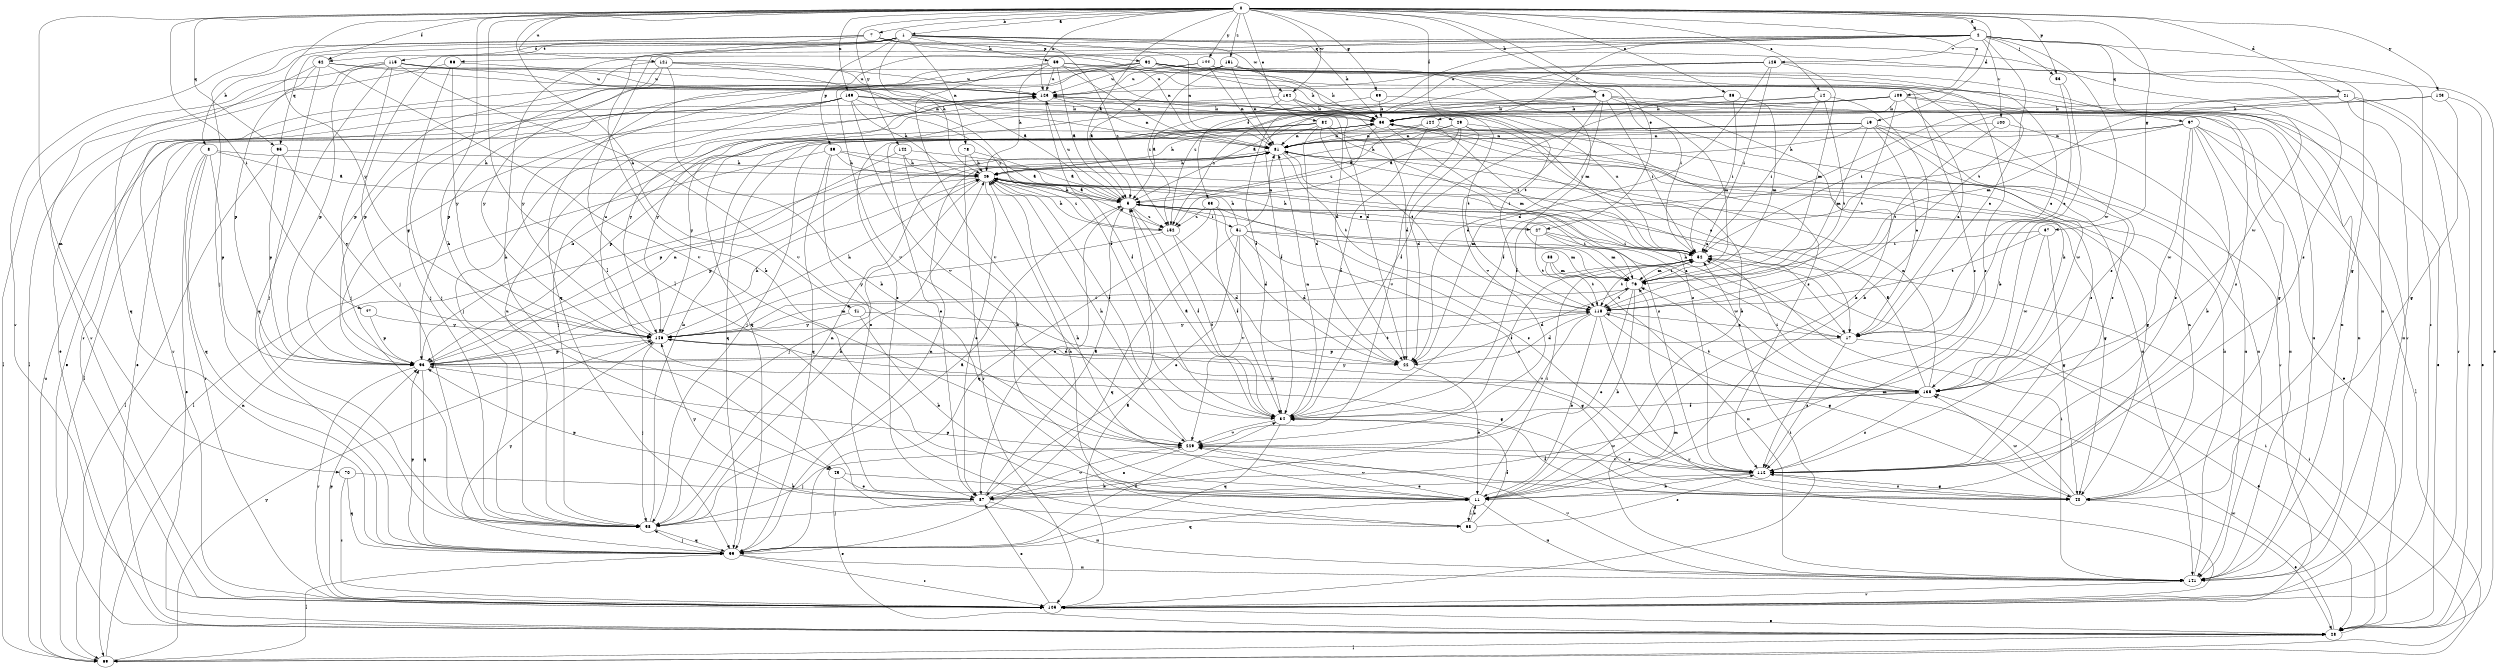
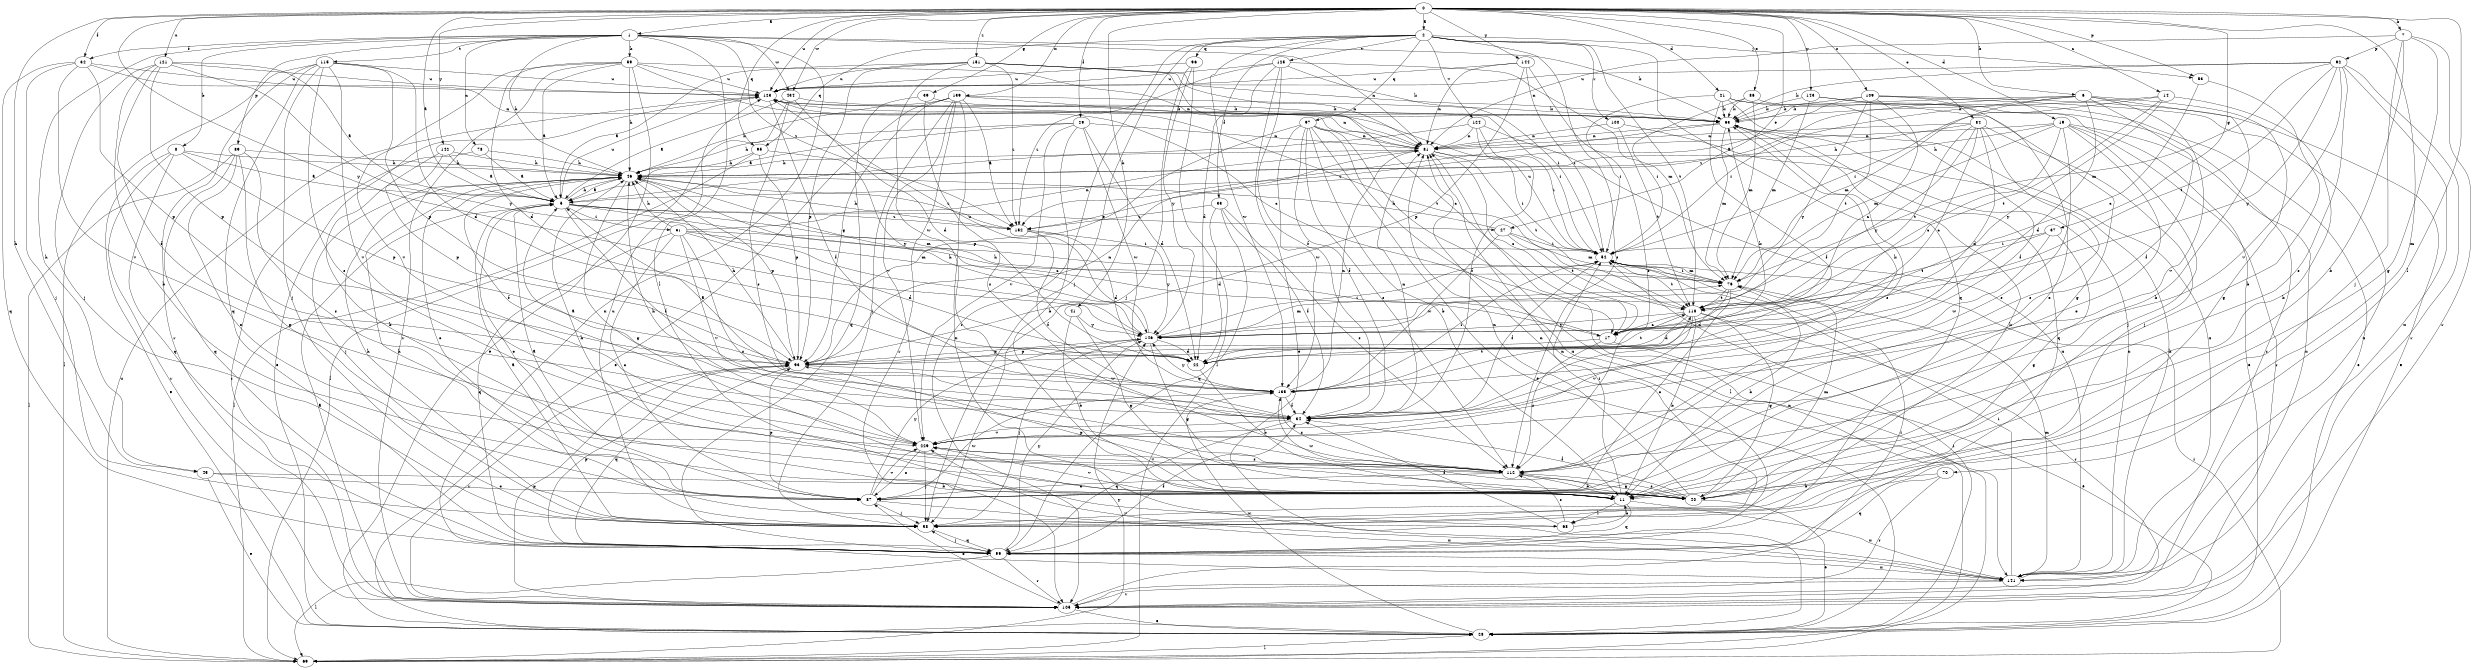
(1287, 96) -> (791, 96)
(1550, 257) -> none
(369, 311) -> none
